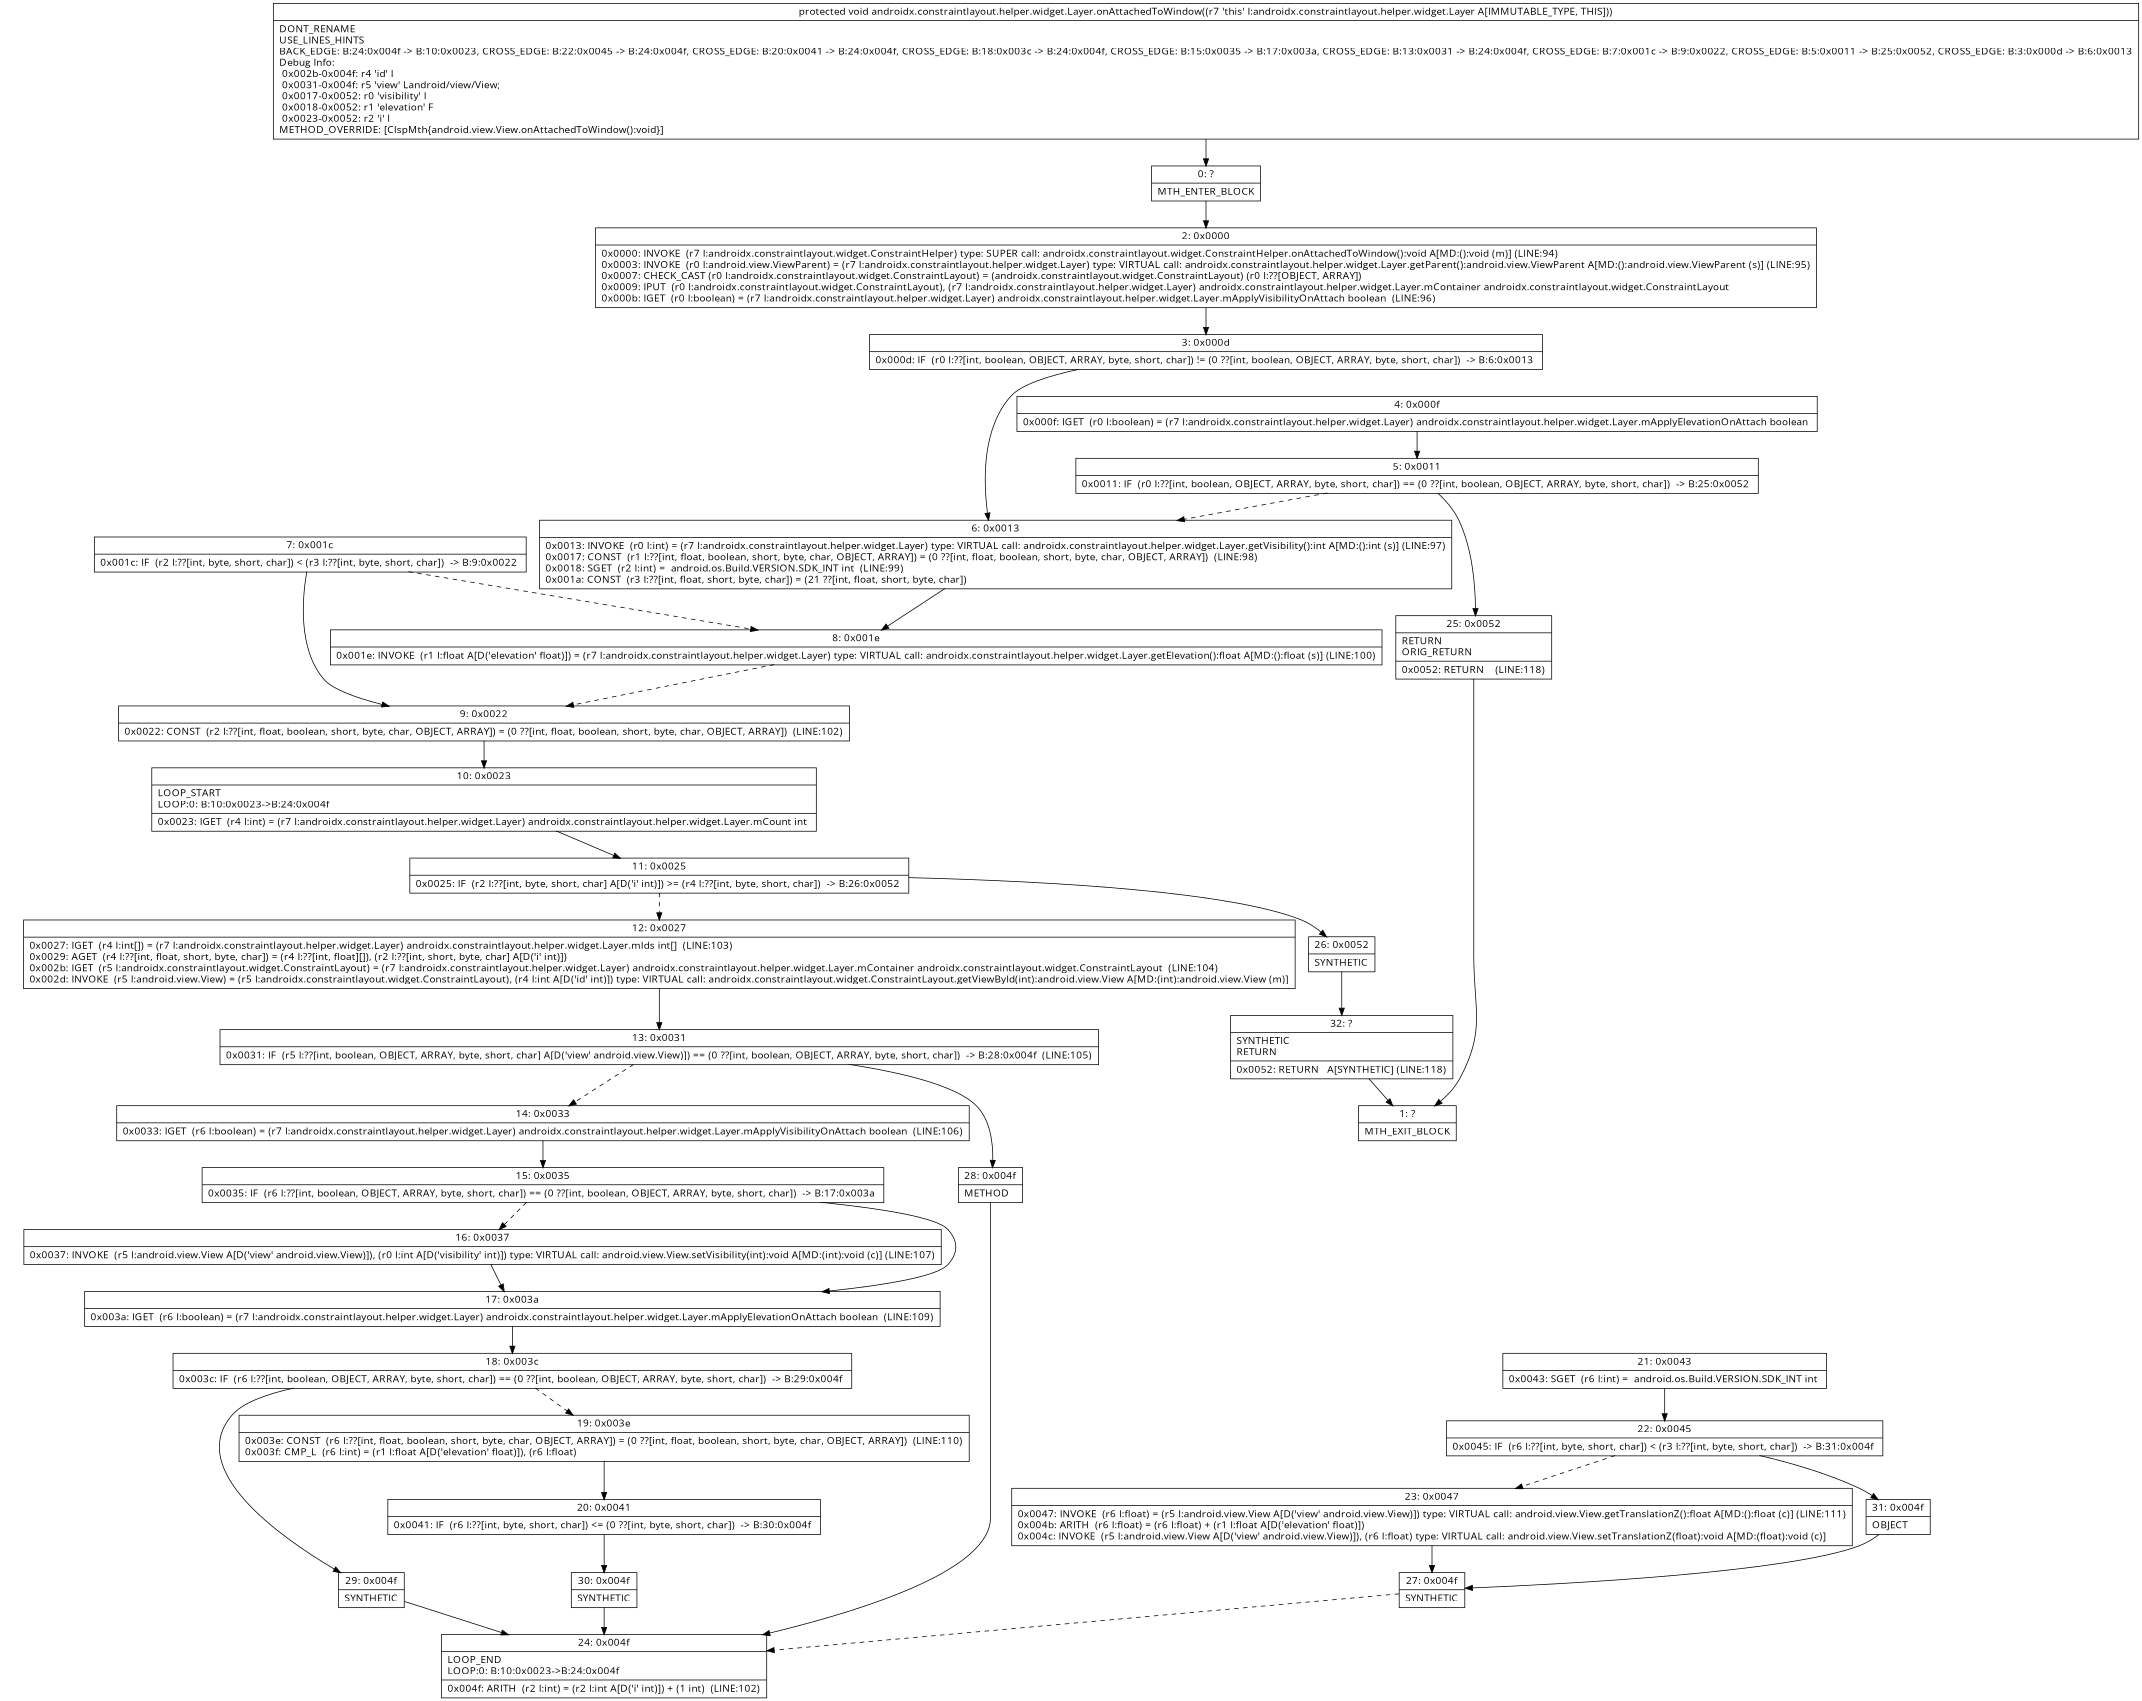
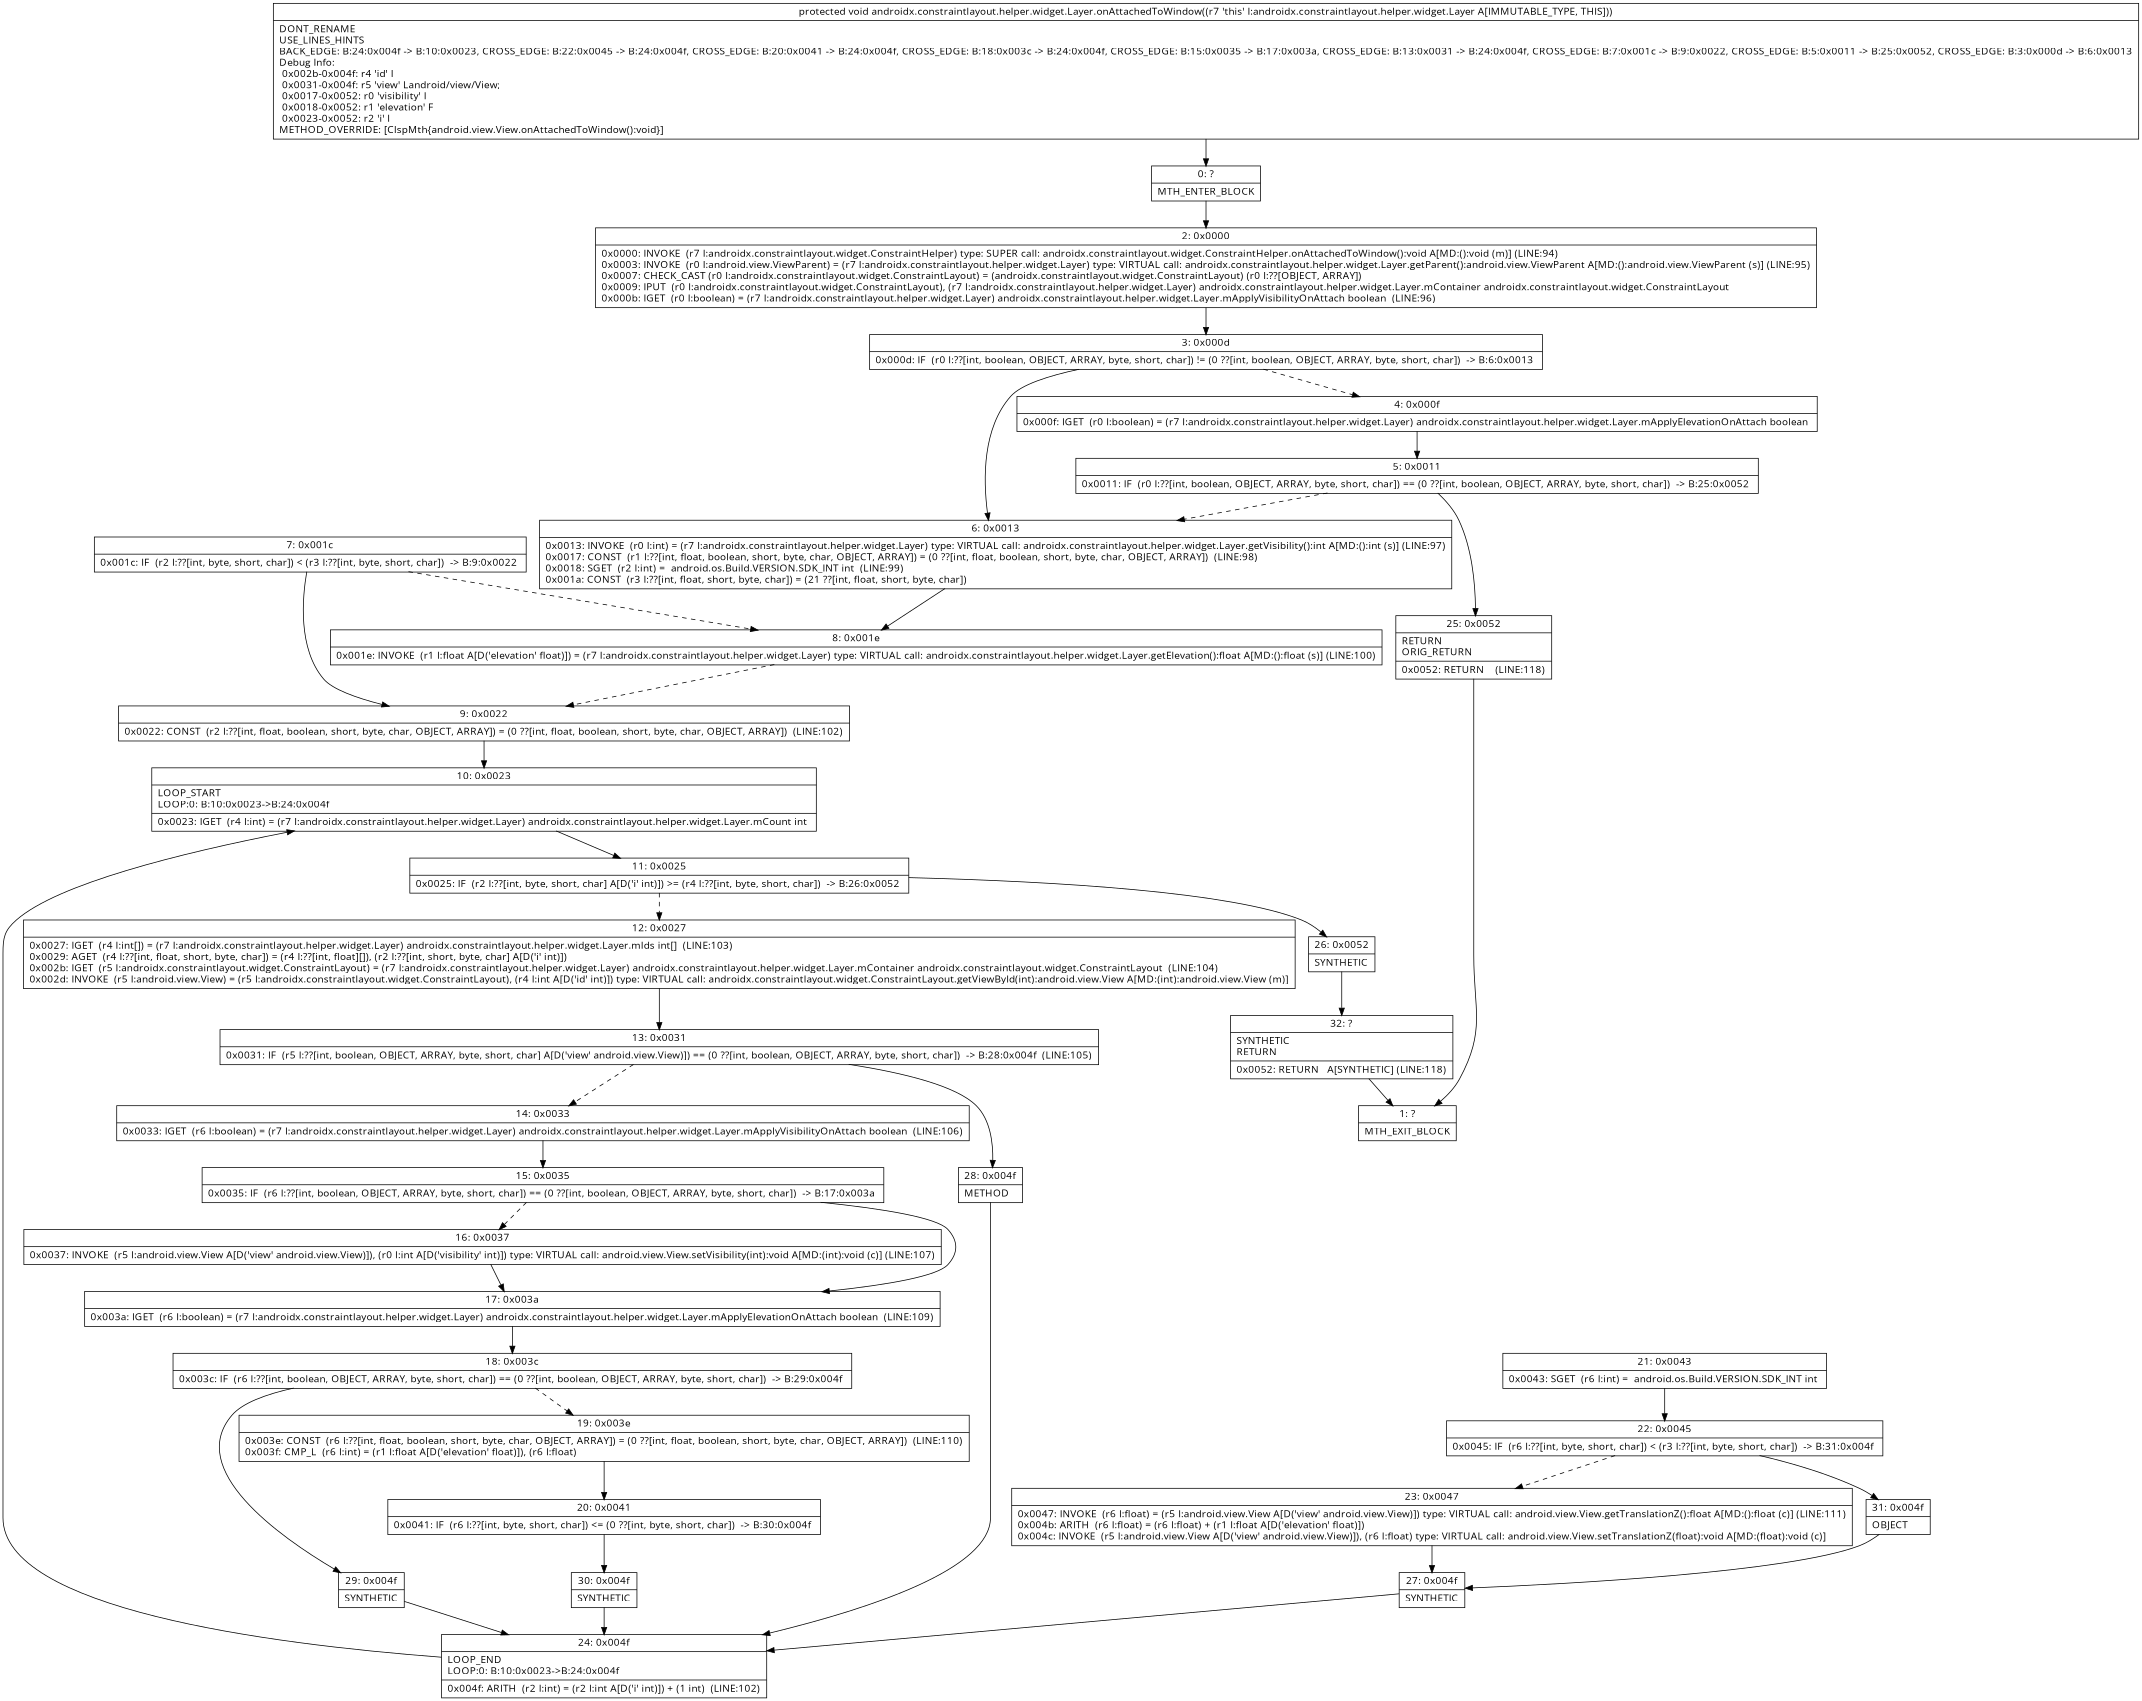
none -> (1308, 382)
none -> (3, 1314)
(1087, 1622) -> (1087, 1622)
